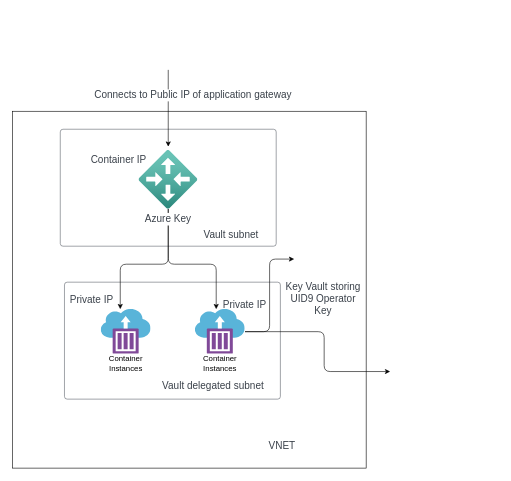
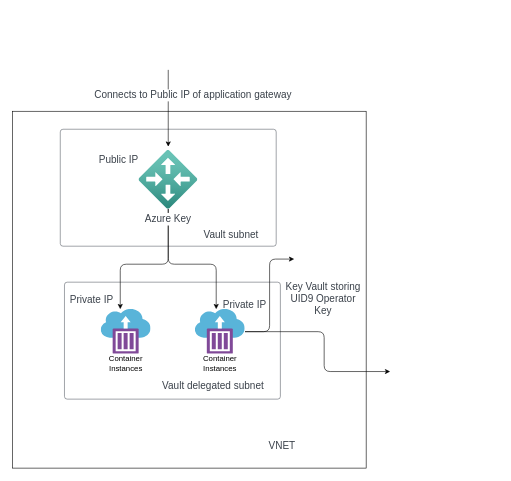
(119, 161) -> (119, 161)
